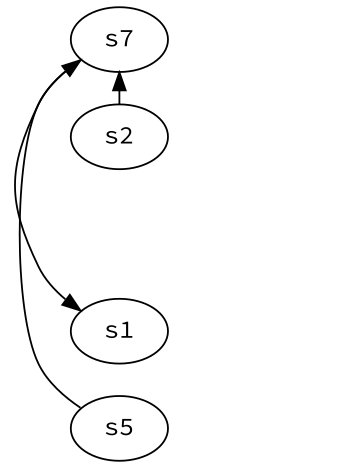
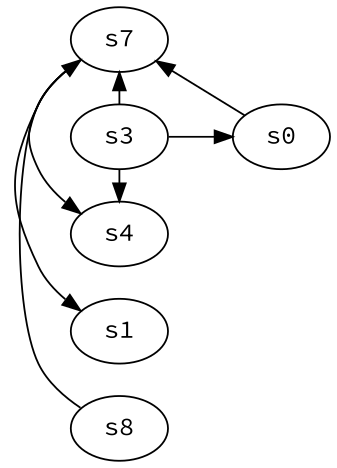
(119, 137) -> (119, 137)
none -> (281, 137)
none -> (119, 234)
(119, 428) -> (119, 428)
